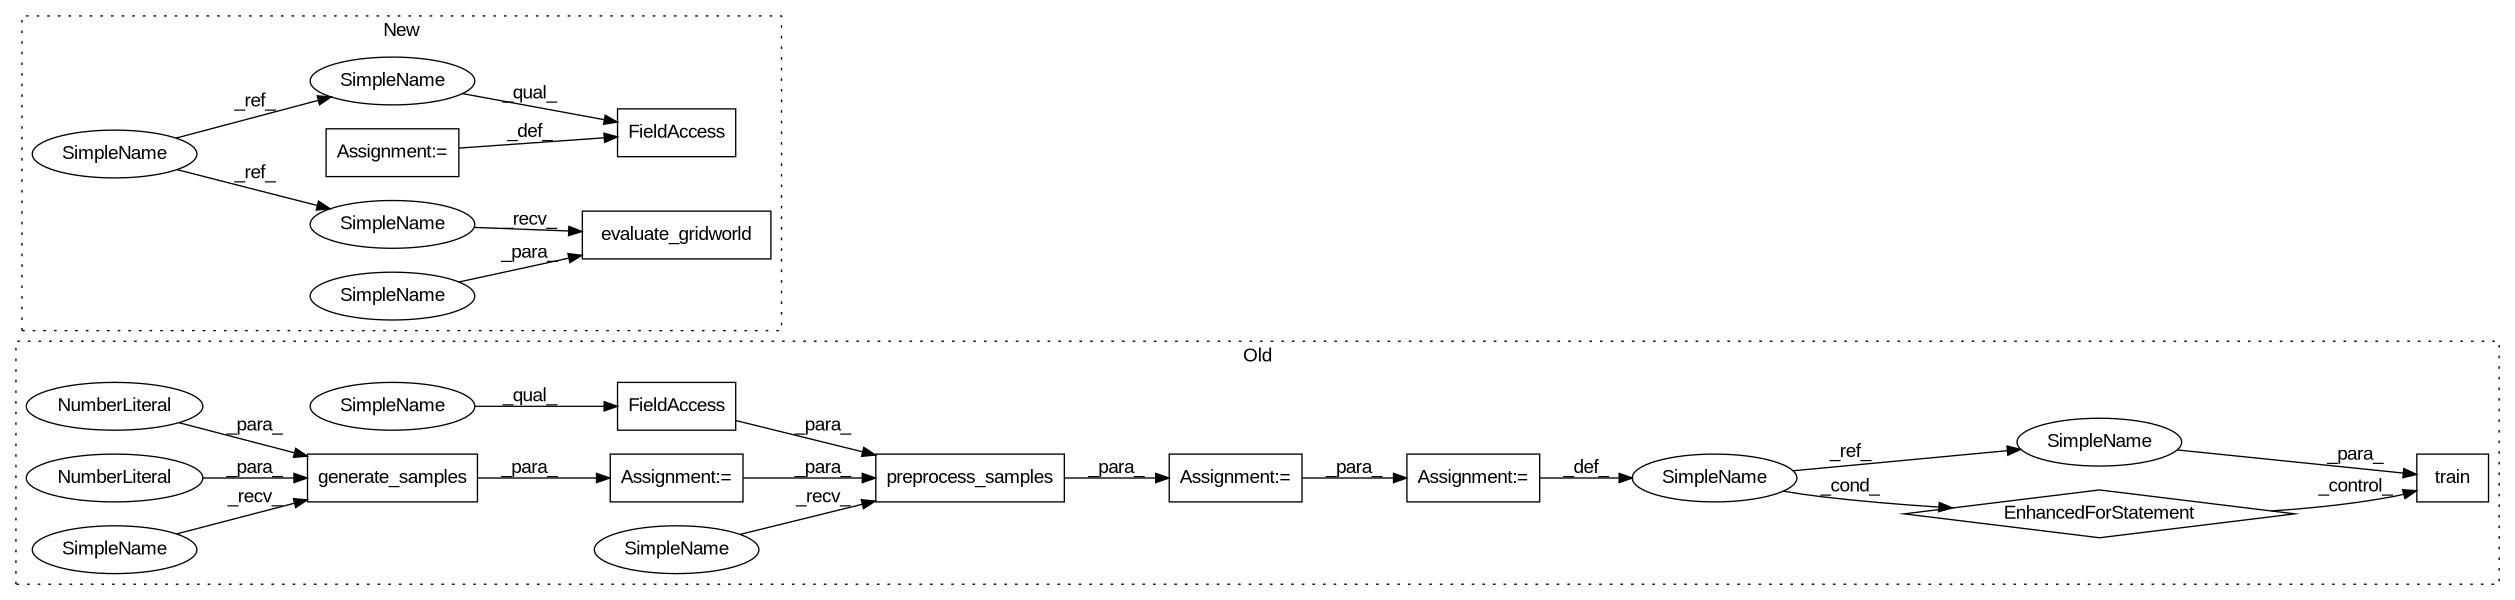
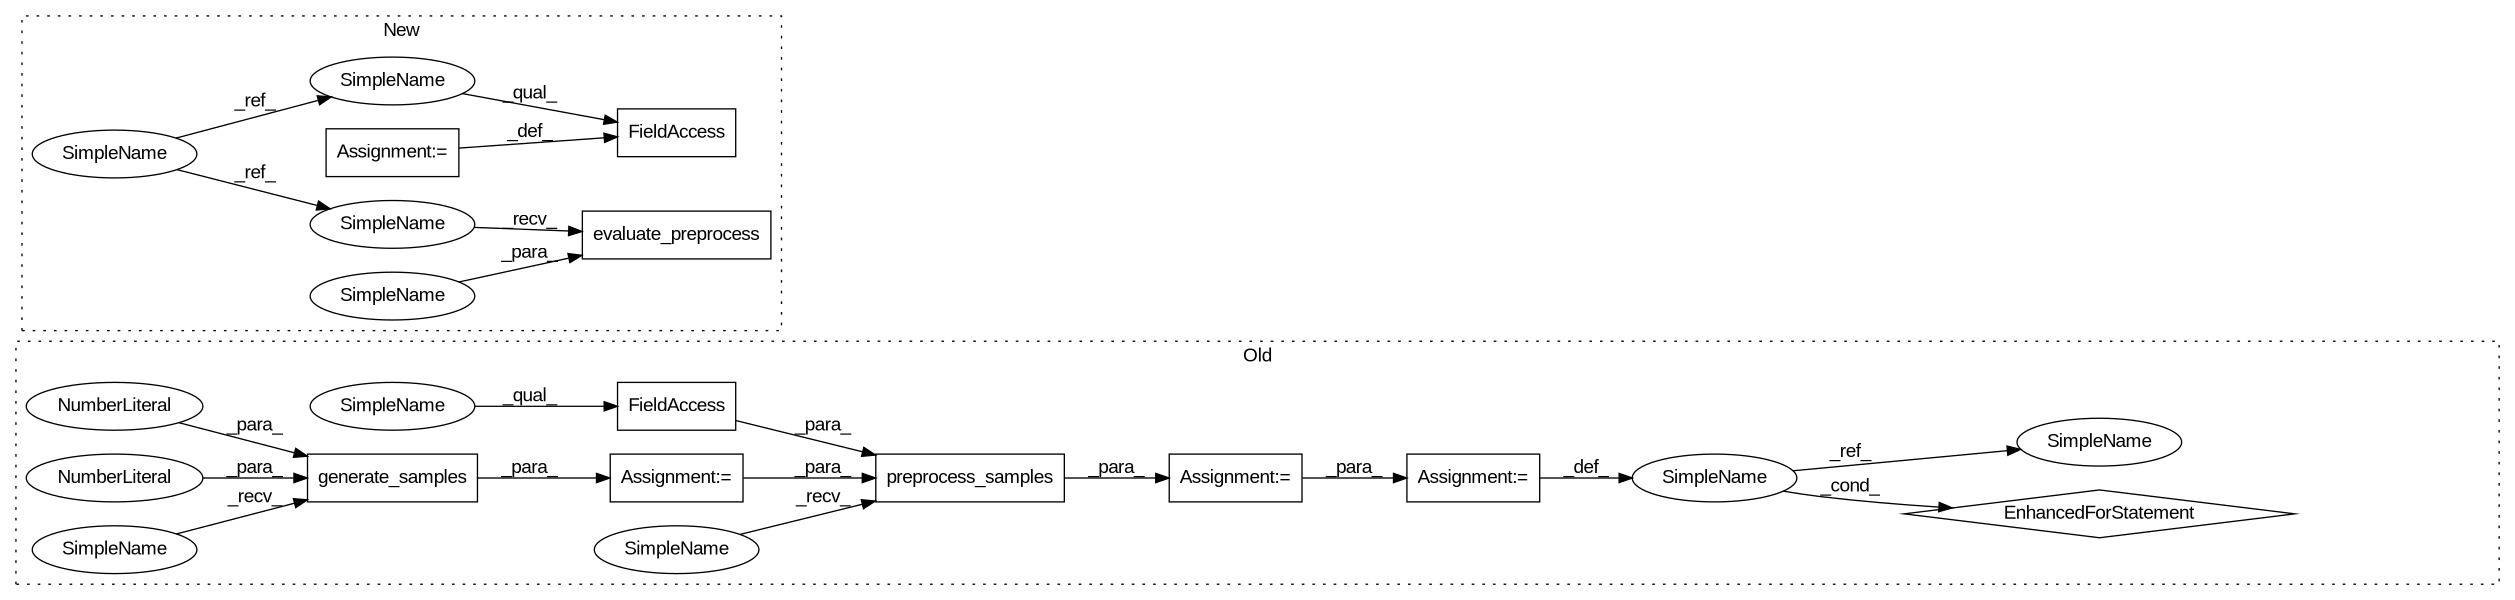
(677, 235) -> (677, 235)
(2453, 478) -> none
